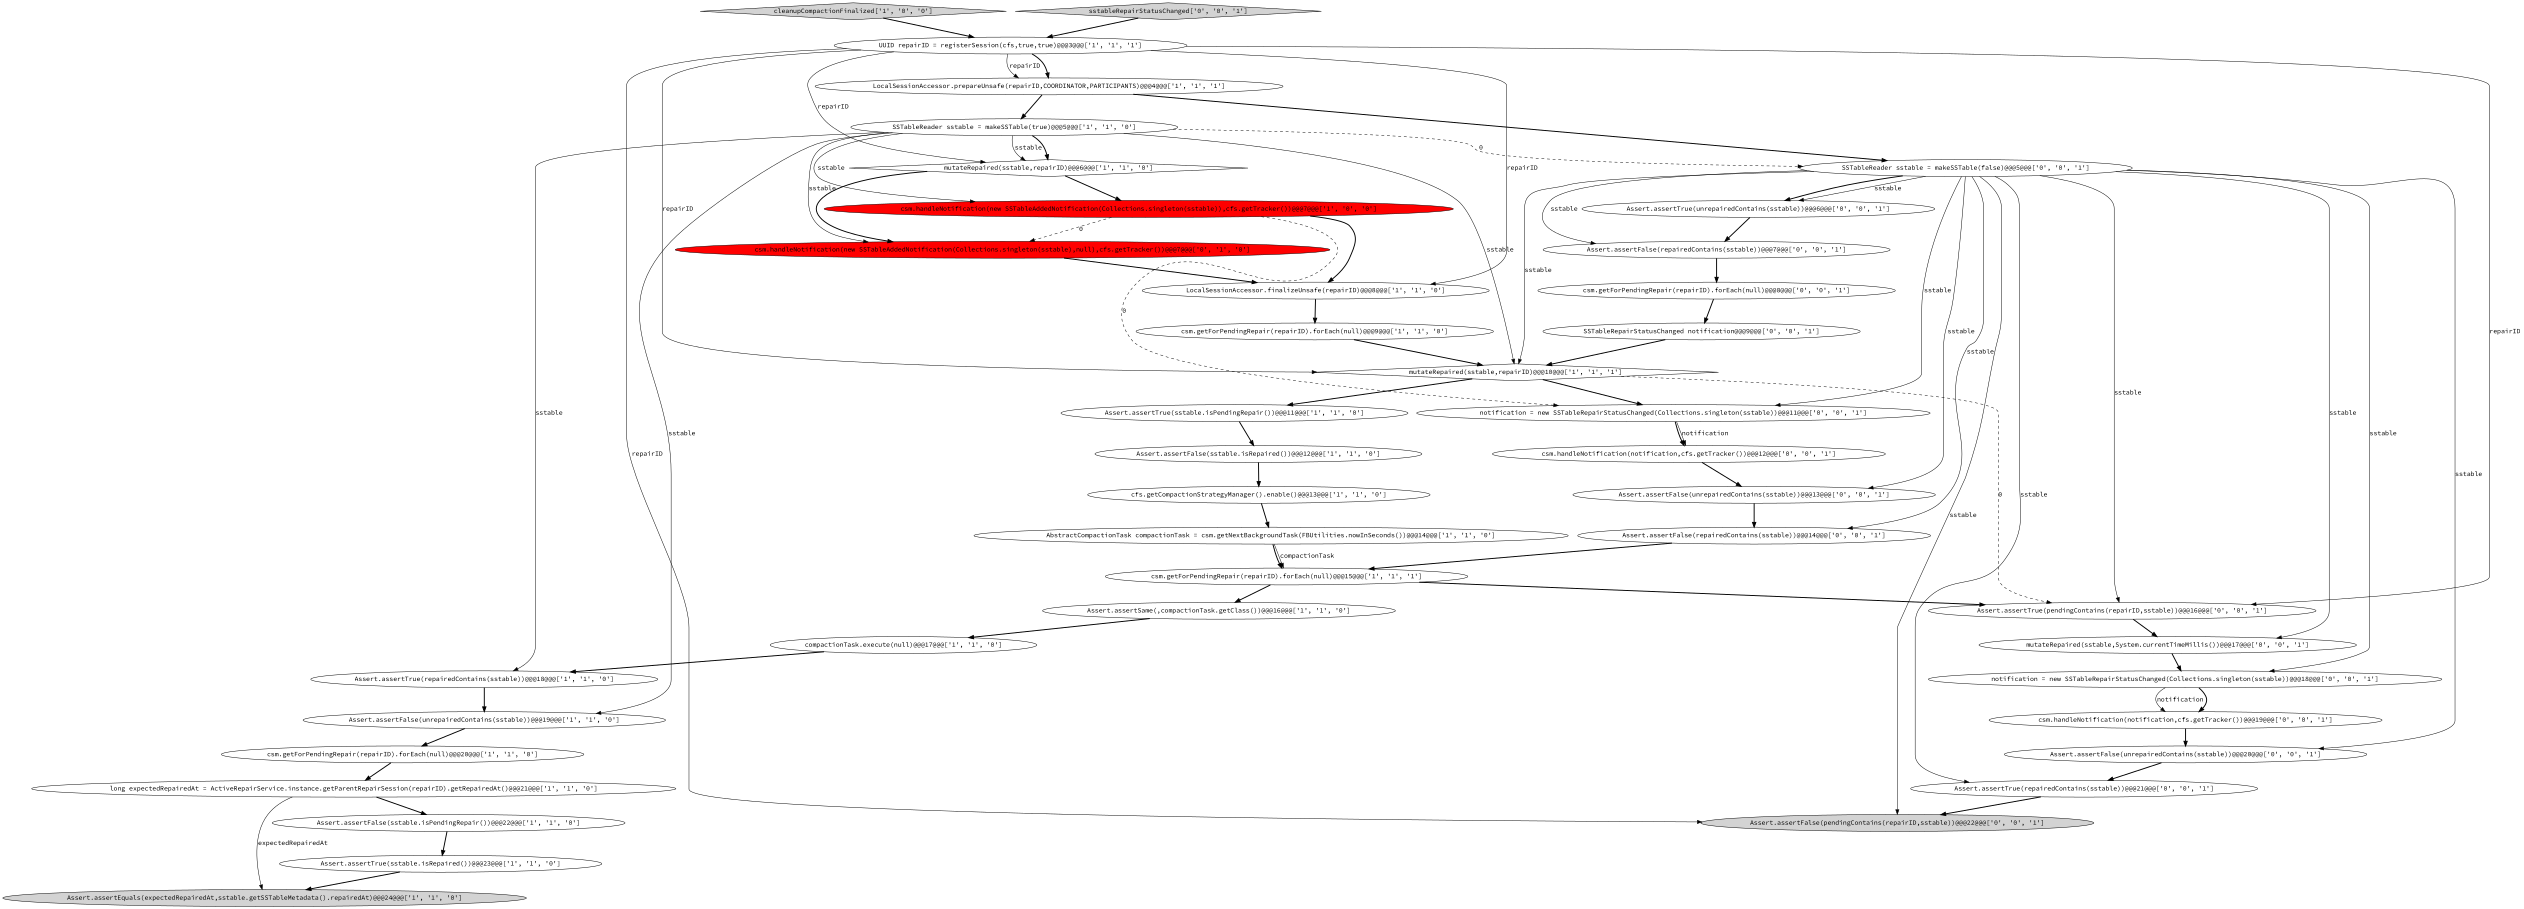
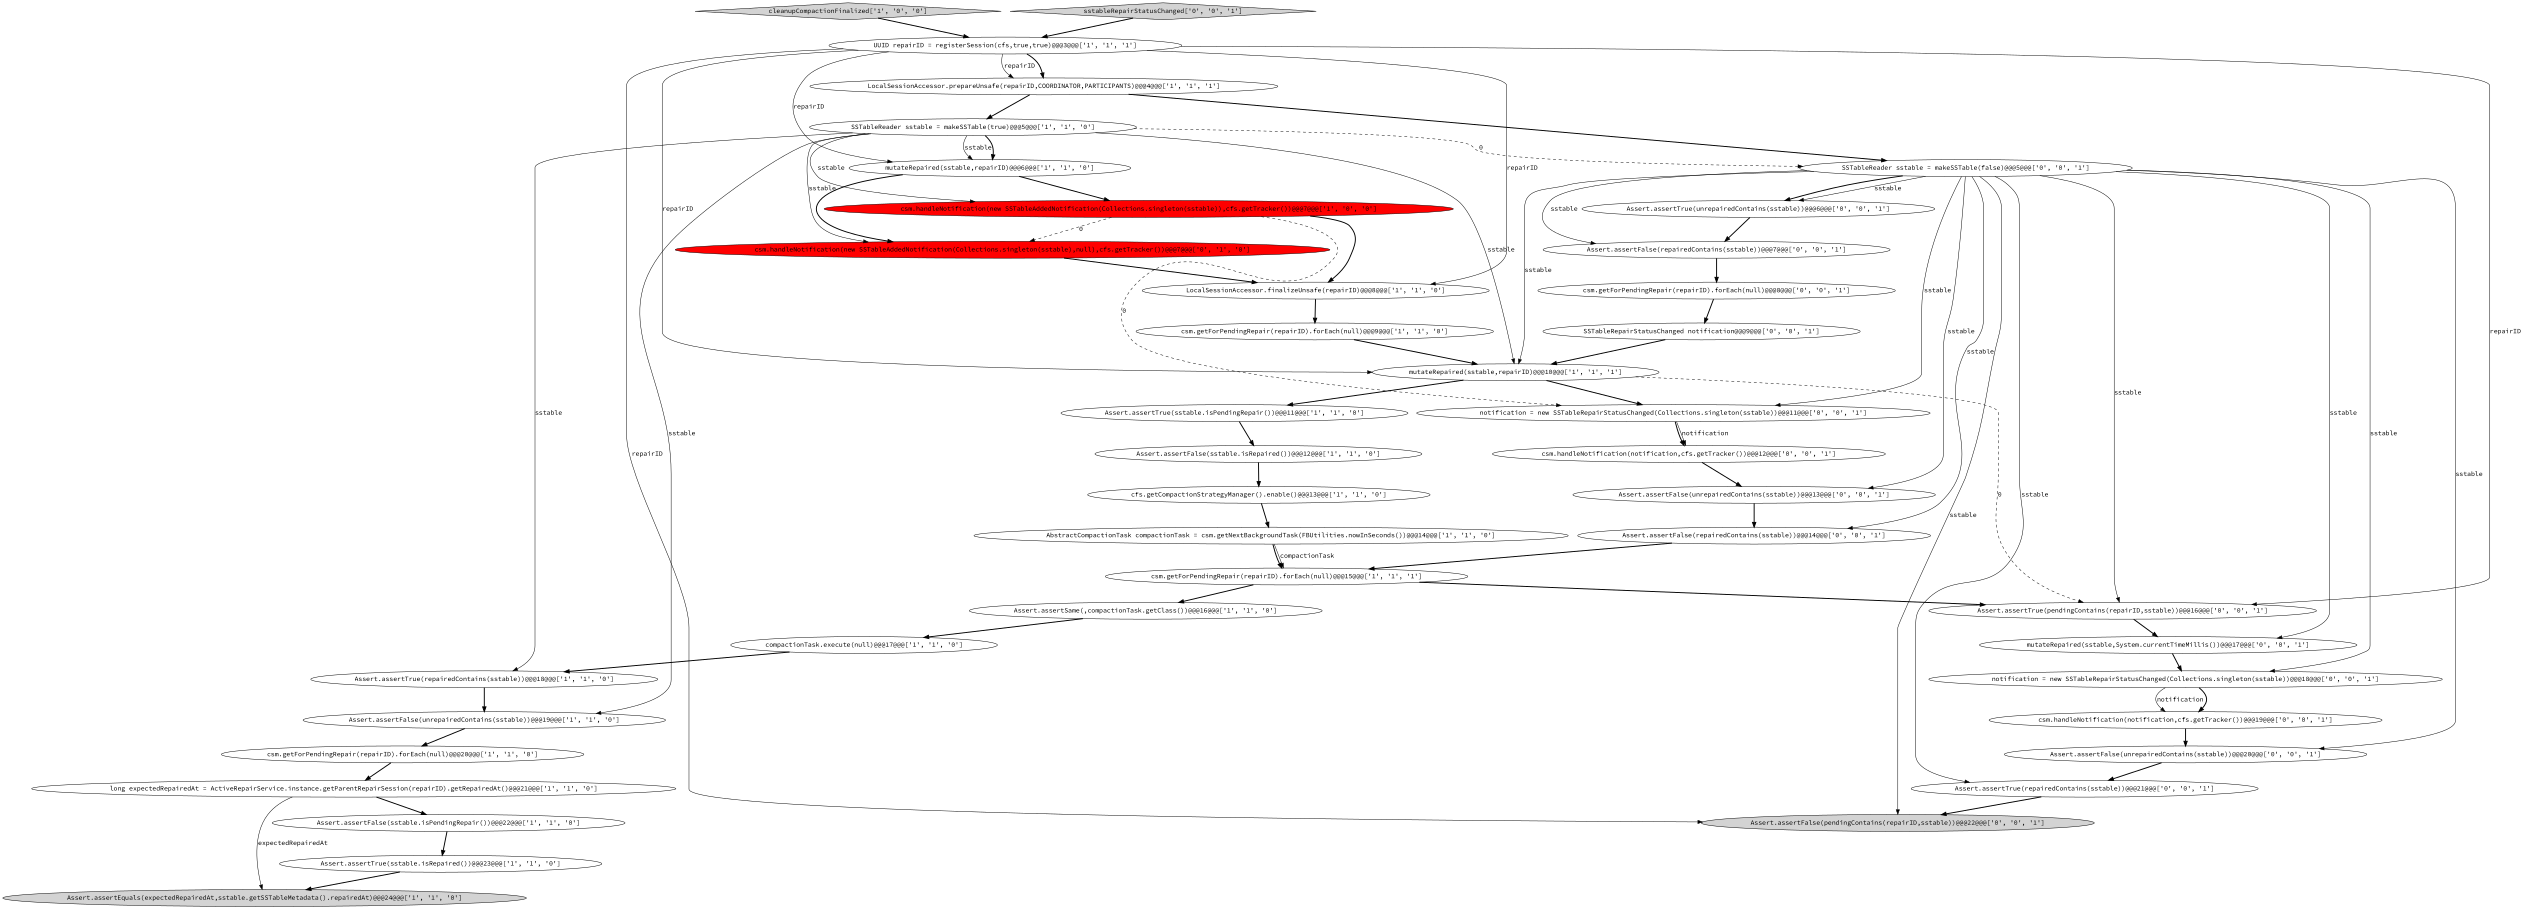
(1049, 168) -> (990, 168)
(1516, 372) -> (1516, 372)
